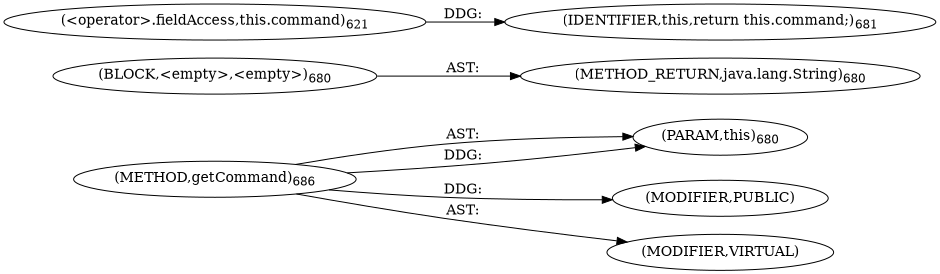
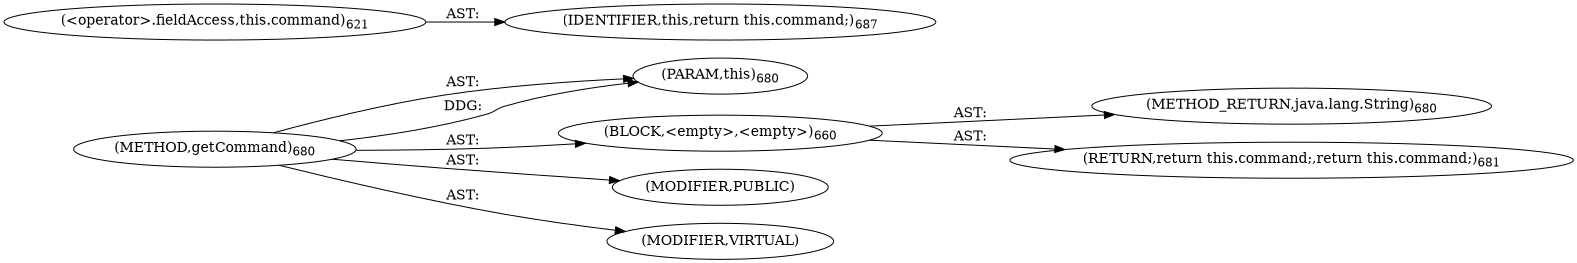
(465, 15) -> (465, 15)
(866, 21) -> (866, 21)
(320, 75) -> (825, 132)
none -> (466, 149)
none -> (1292, 160)
(304, 178) -> (304, 148)
(465, 190) -> (465, 161)
